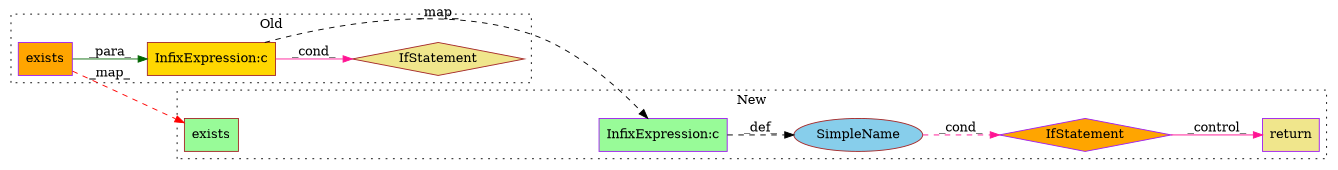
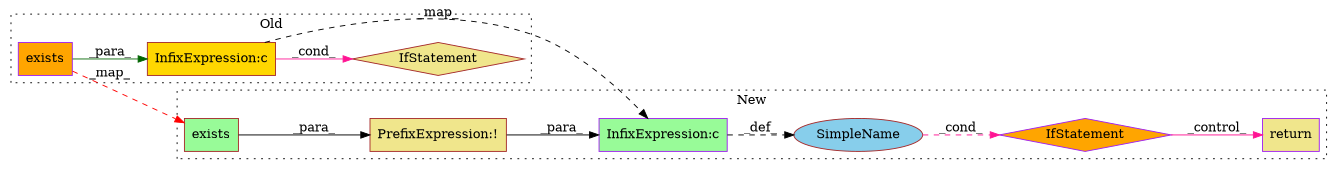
none -> (438, 135)
